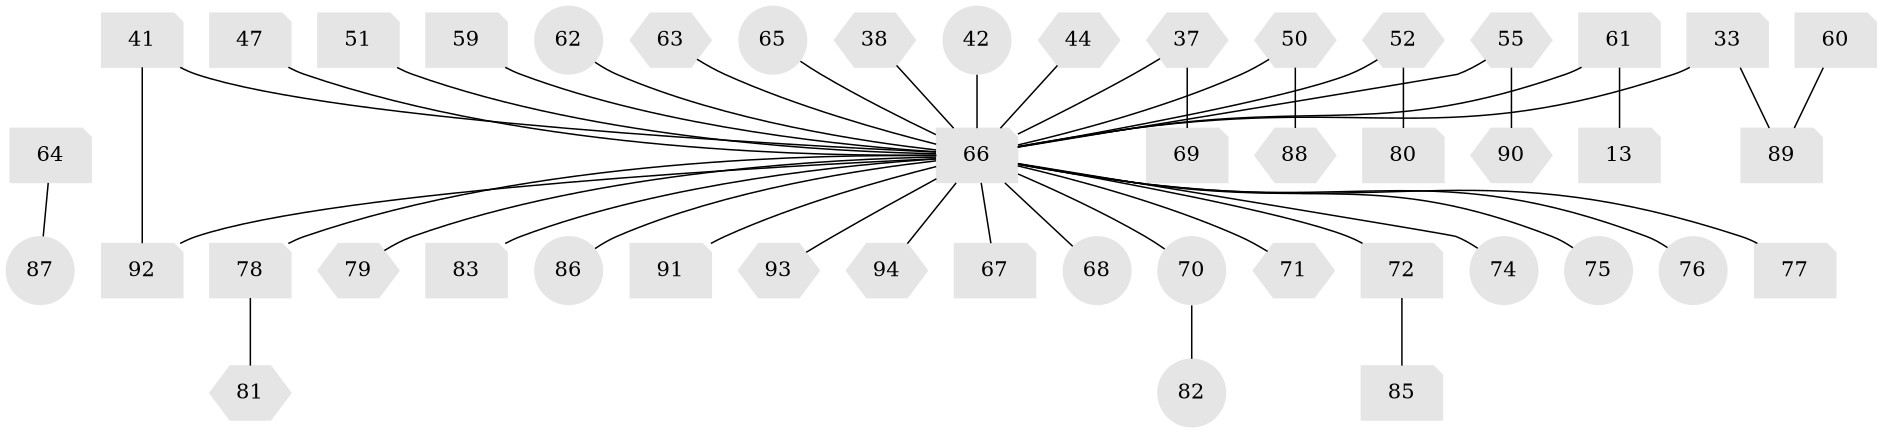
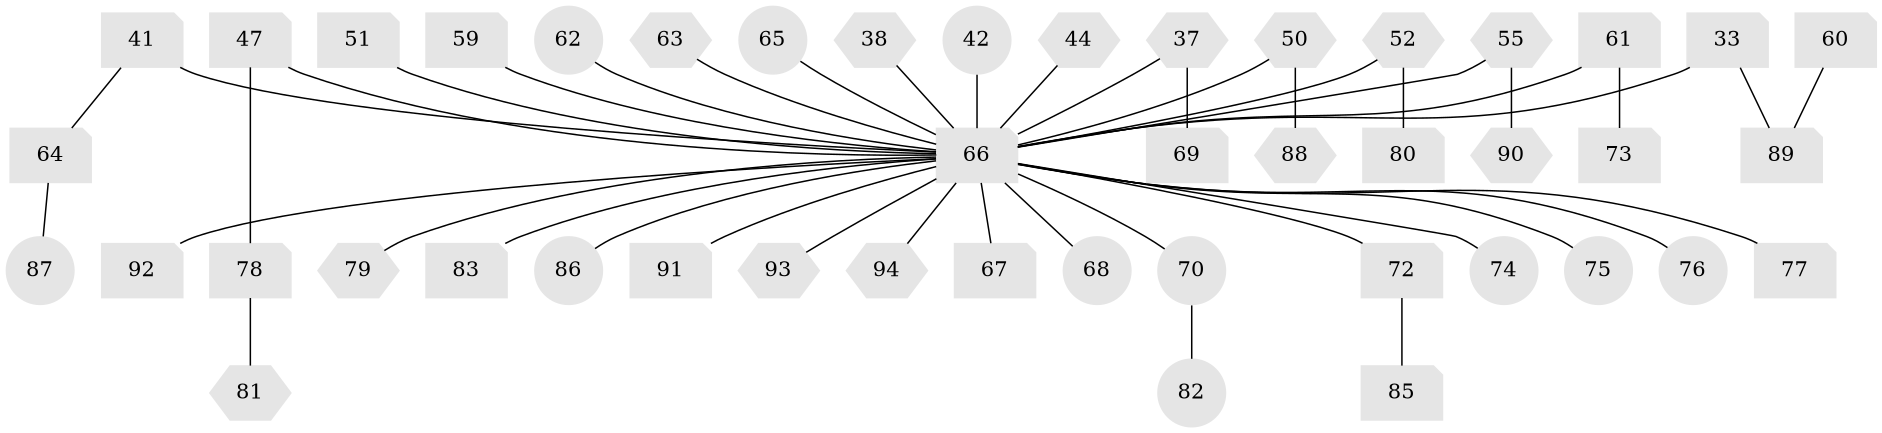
(142, 155) -> (96, 98)
(1620, 155) -> (1620, 155)
(608, 172) -> (250, 155)
(1294, 271) -> none
